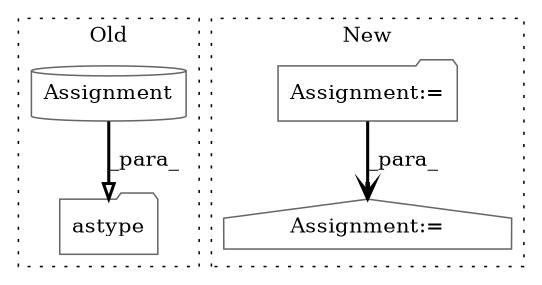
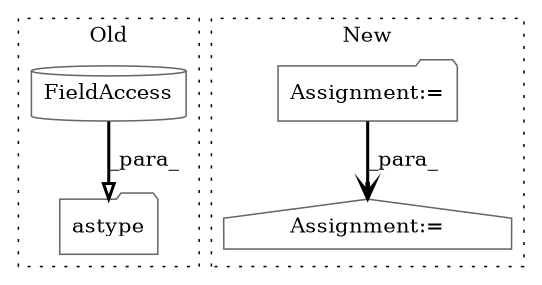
(109, 93) -> (109, 93)
